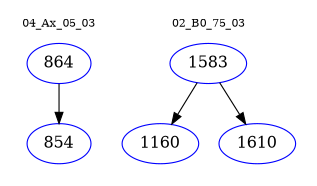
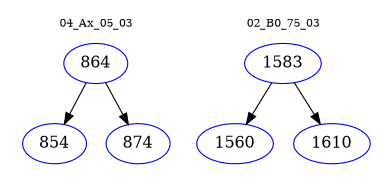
none -> (138, 144)
(160, 144) -> (235, 144)
